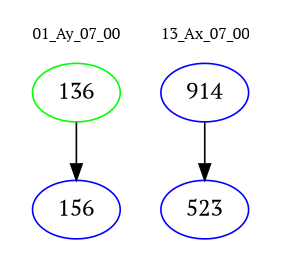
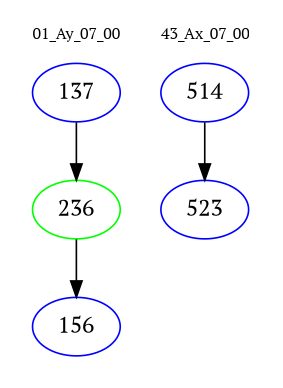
(206, 35) -> (206, 35)
none -> (76, 93)
(76, 93) -> (76, 210)
(205, 93) -> (205, 93)
